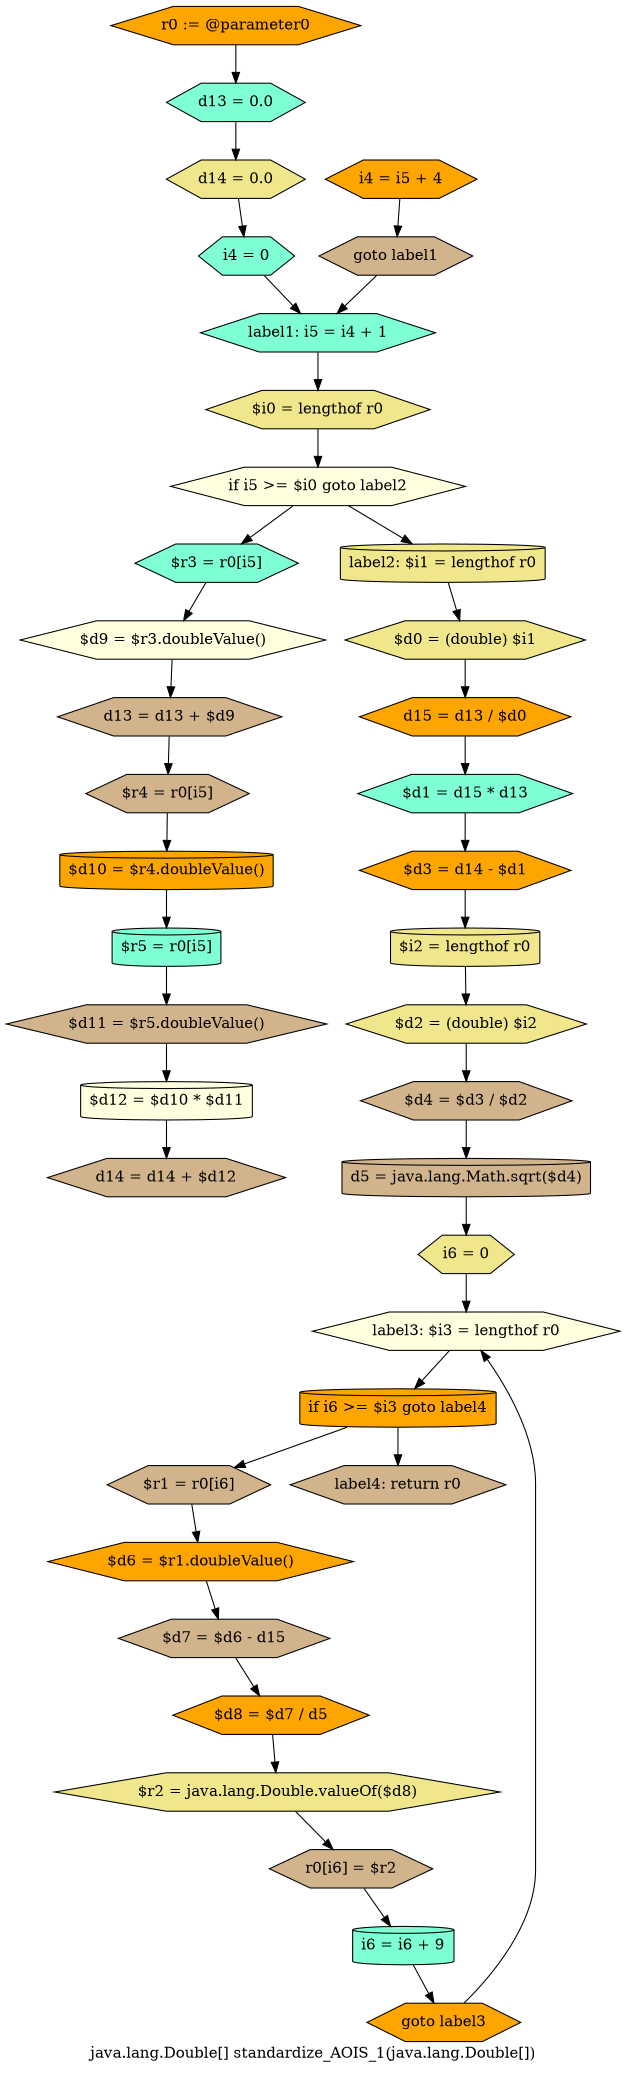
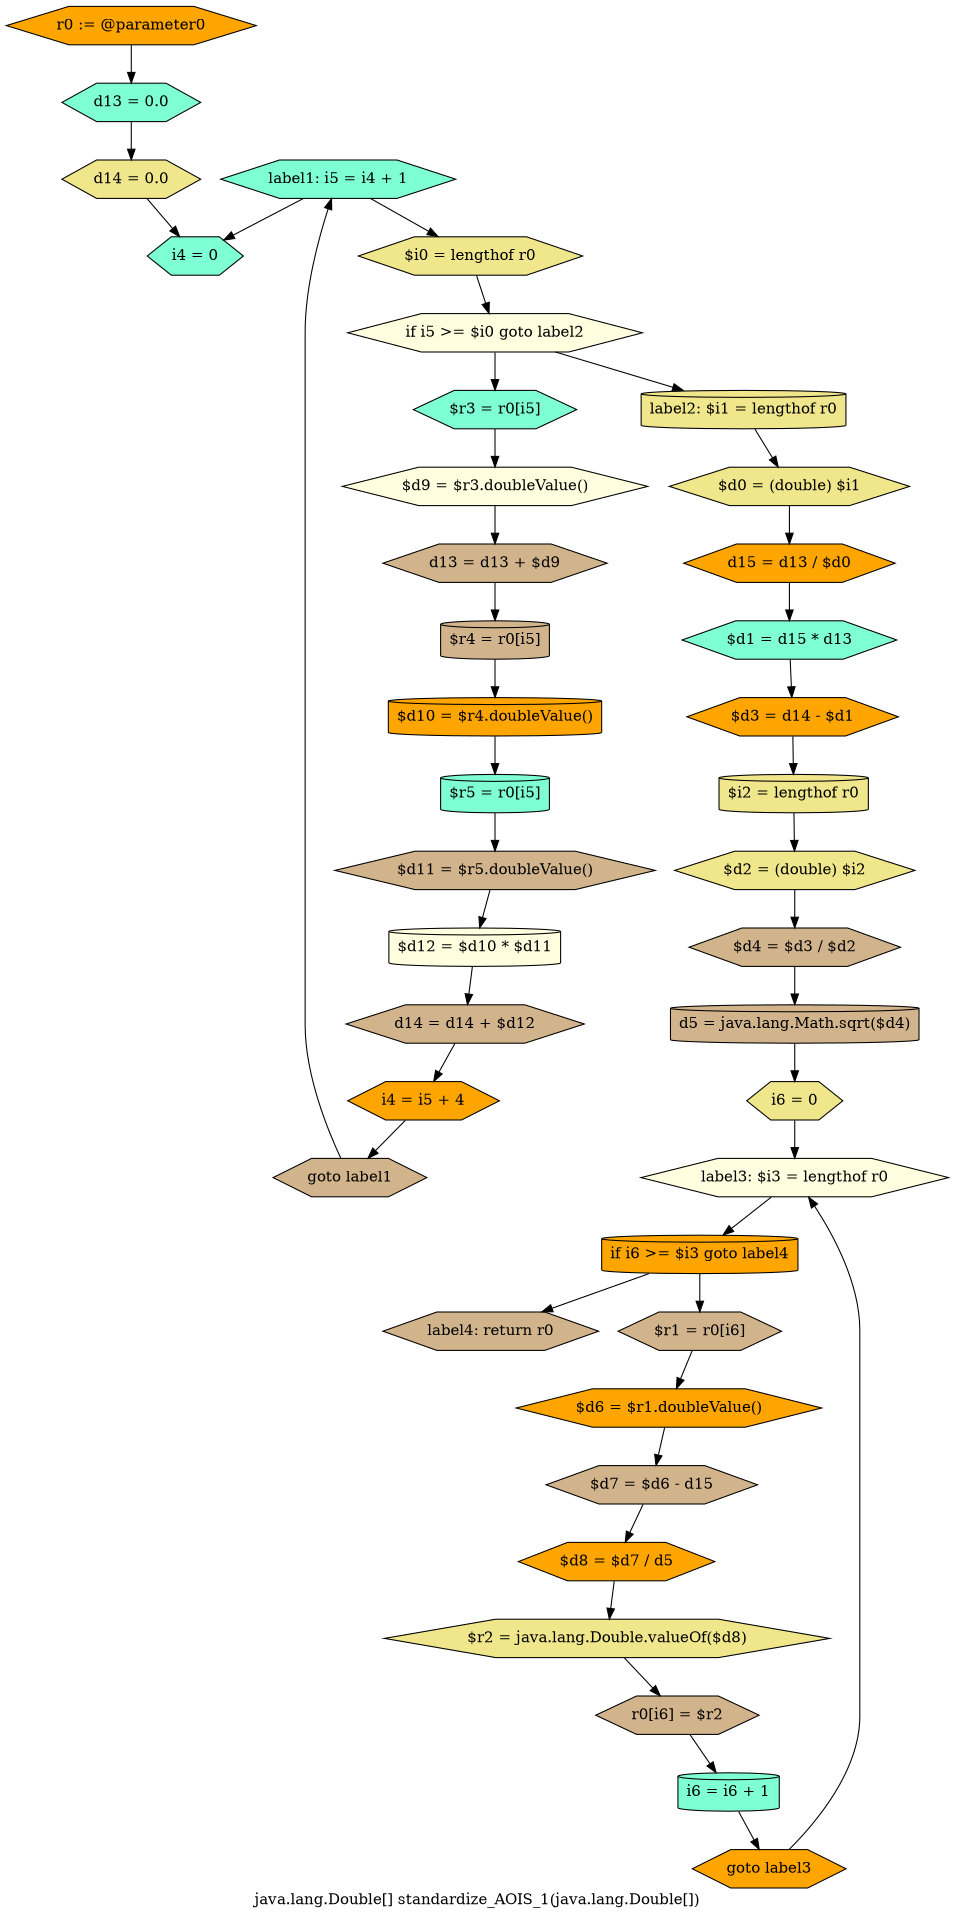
(279, 291) -> (268, 217)
(168, 794) -> (495, 640)
none -> (447, 1058)
(403, 1946) -> (729, 1792)
